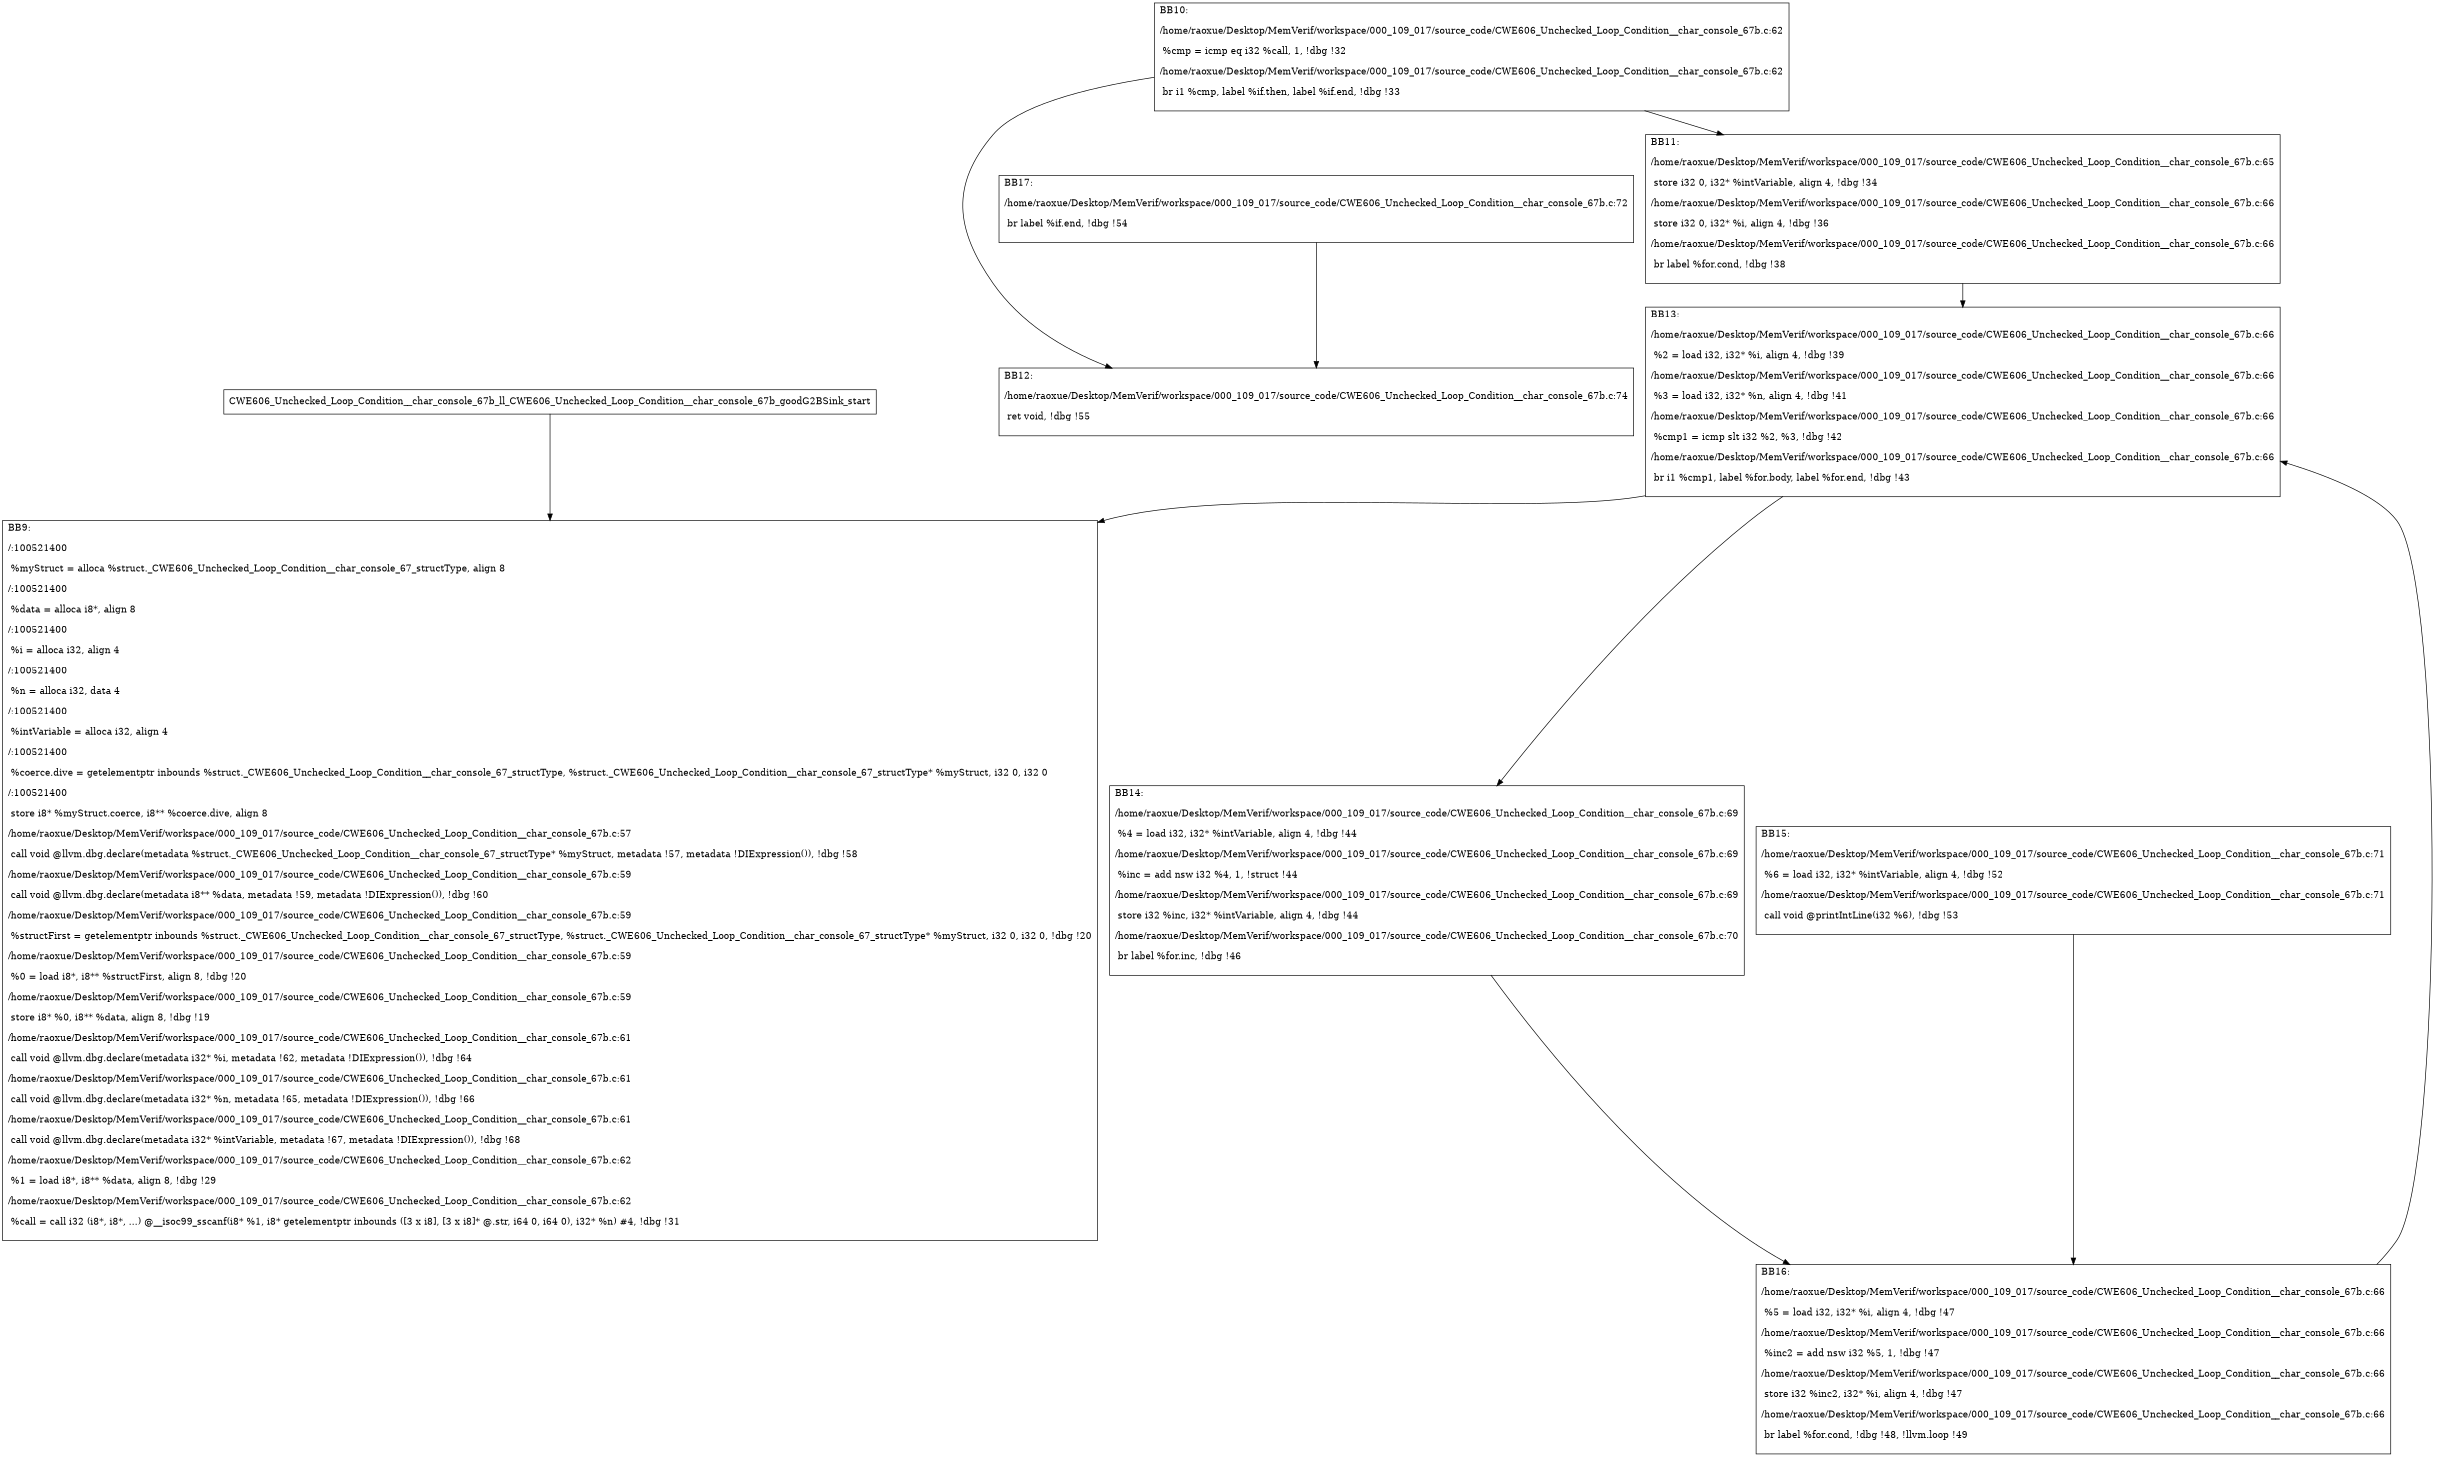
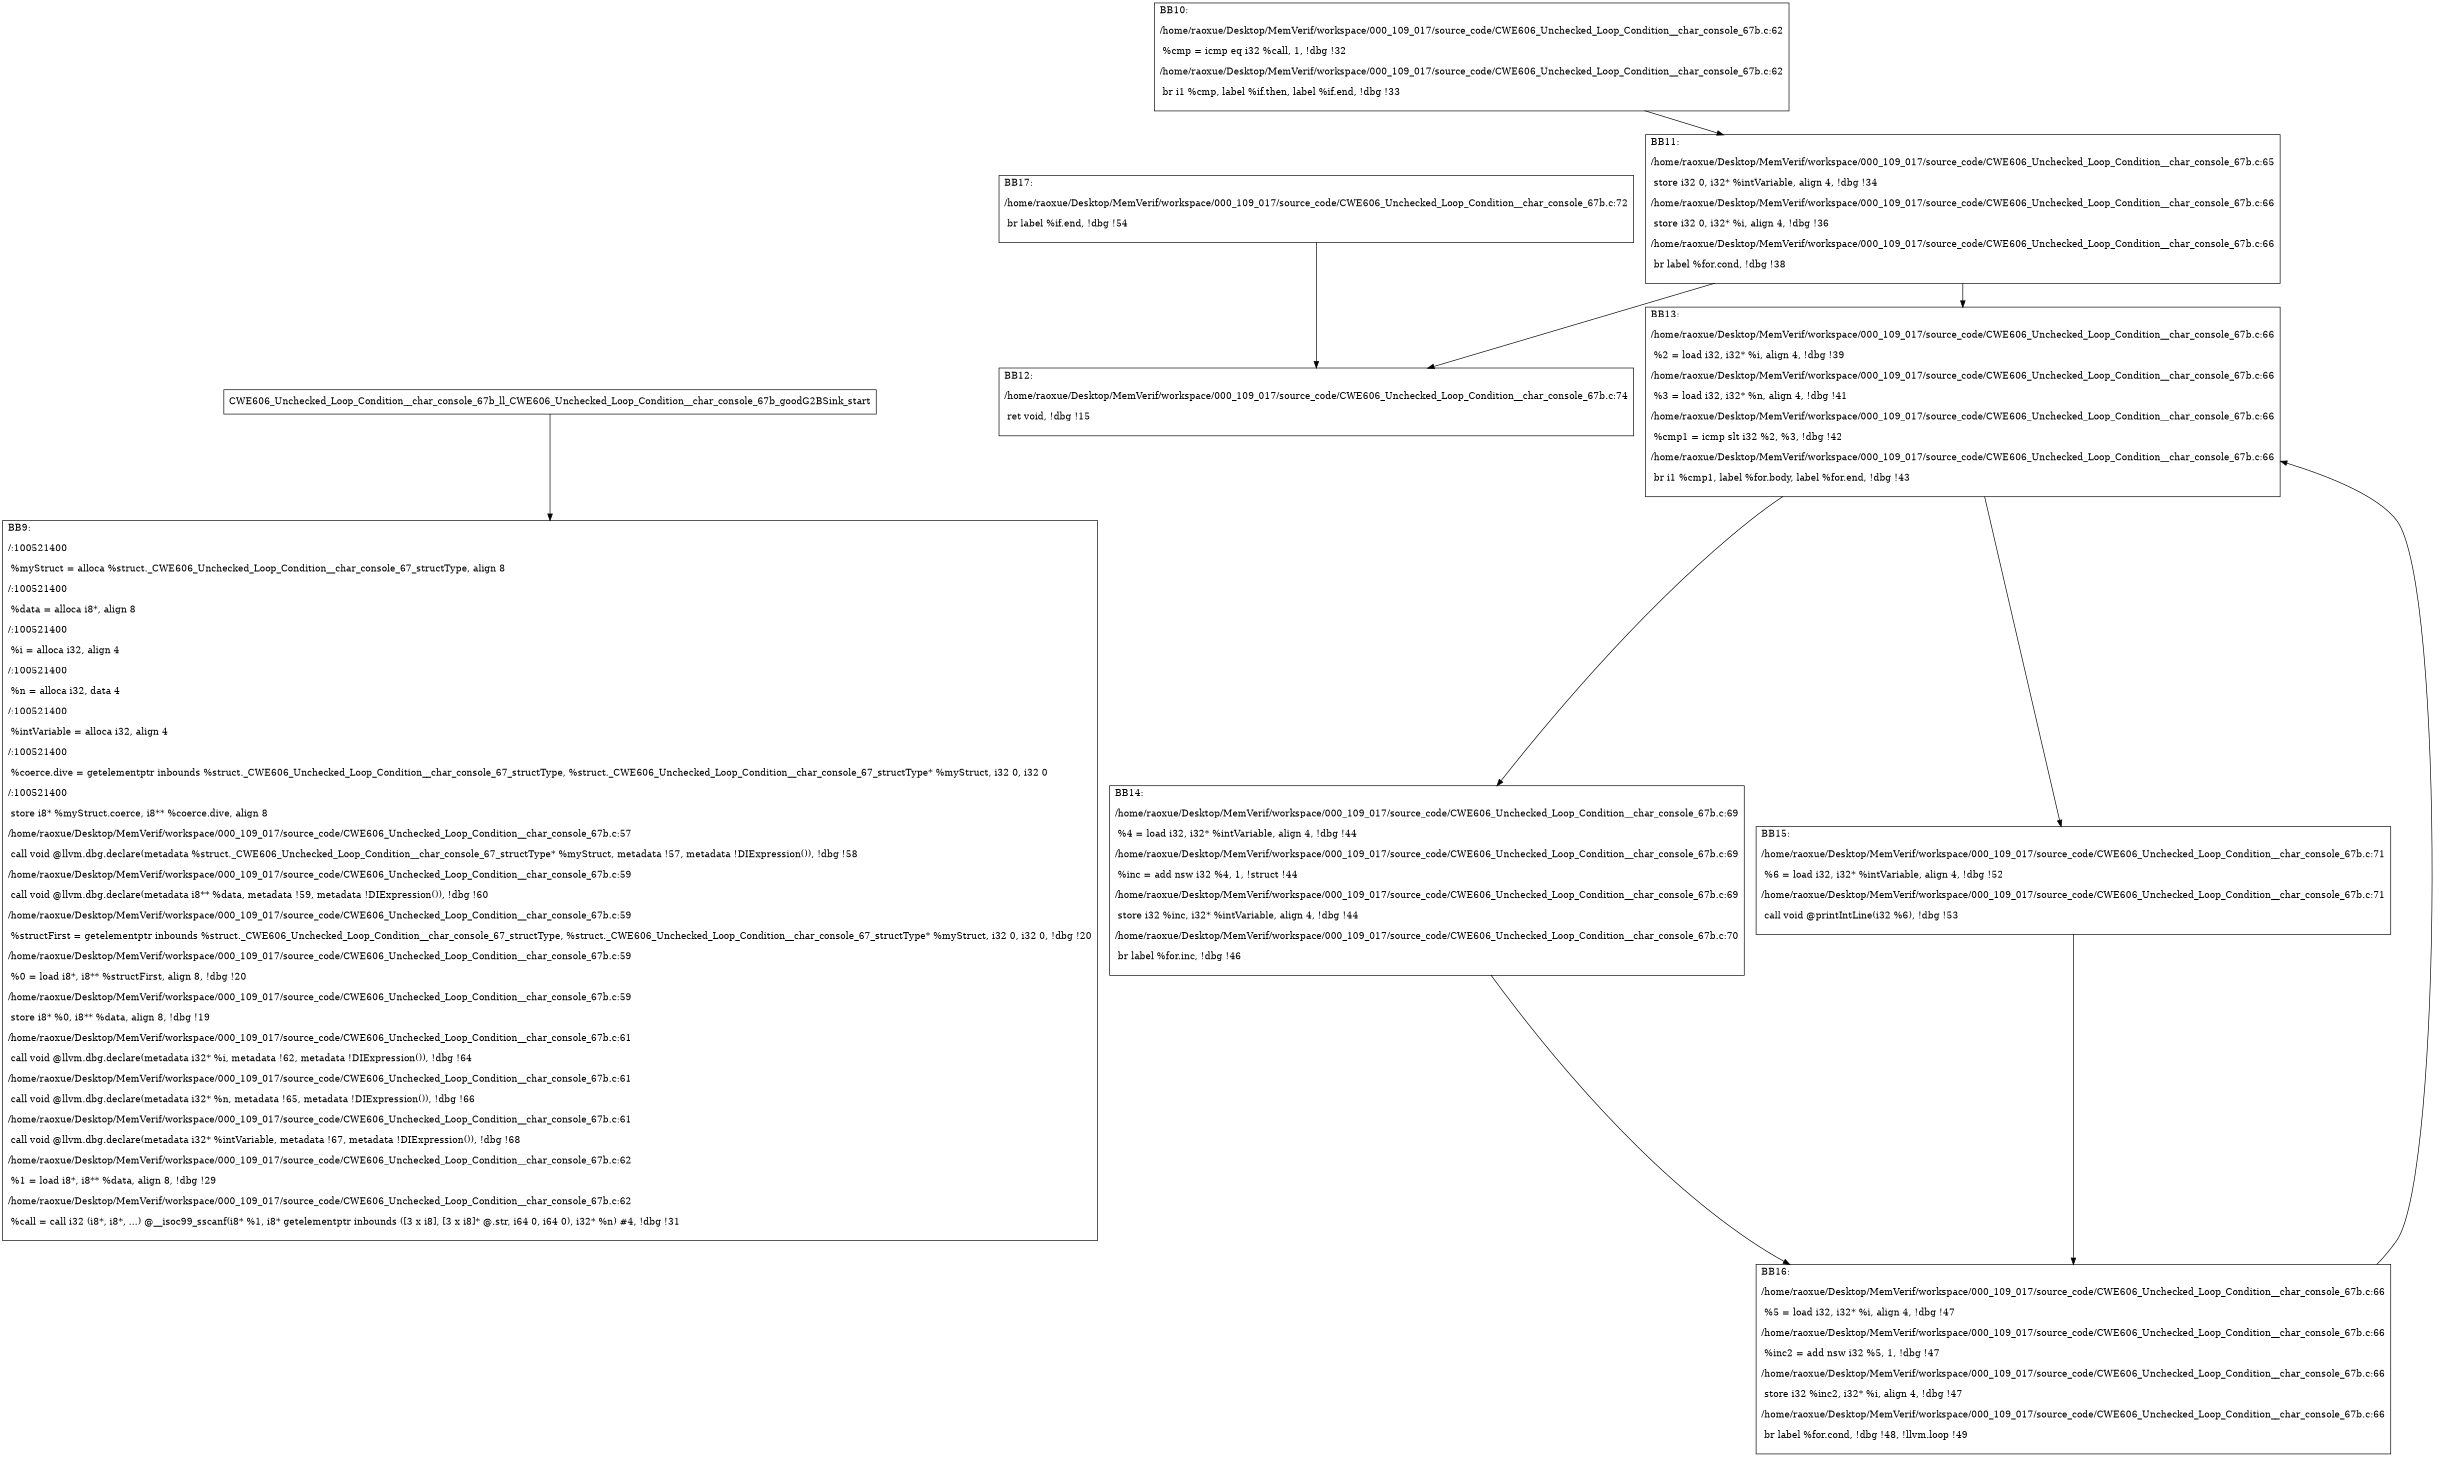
(964, 193) -> (1575, 325)
(1047, 417) -> (1047, 417)
(1374, 503) -> (2022, 658)
